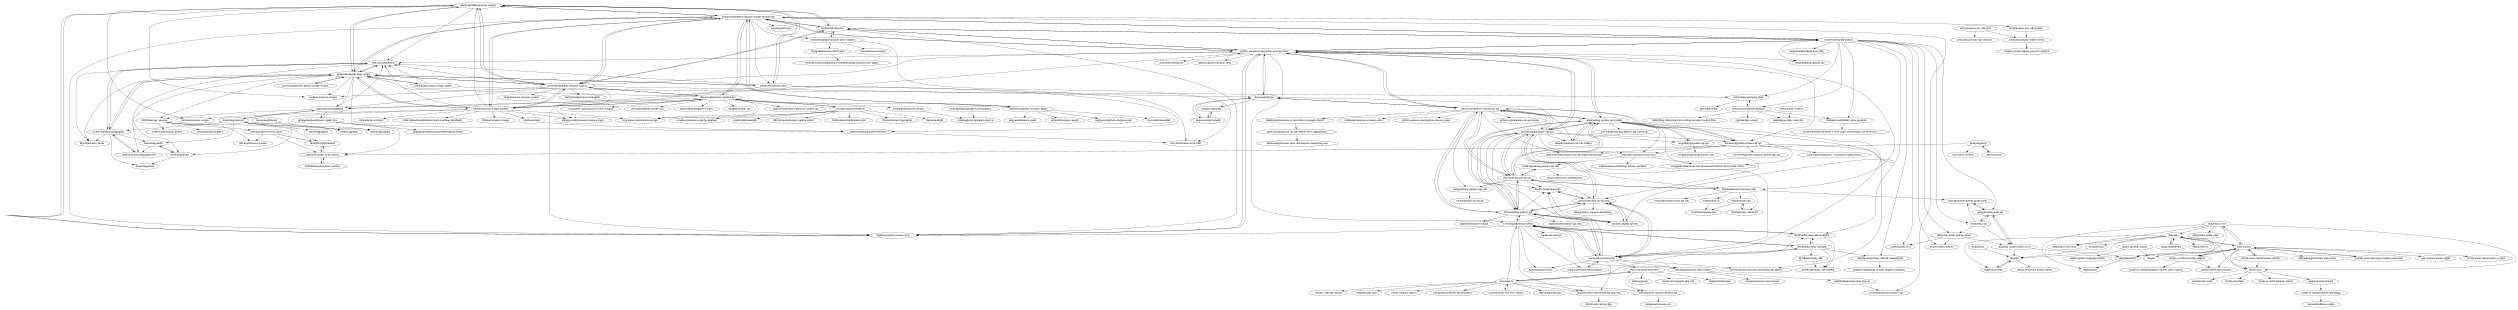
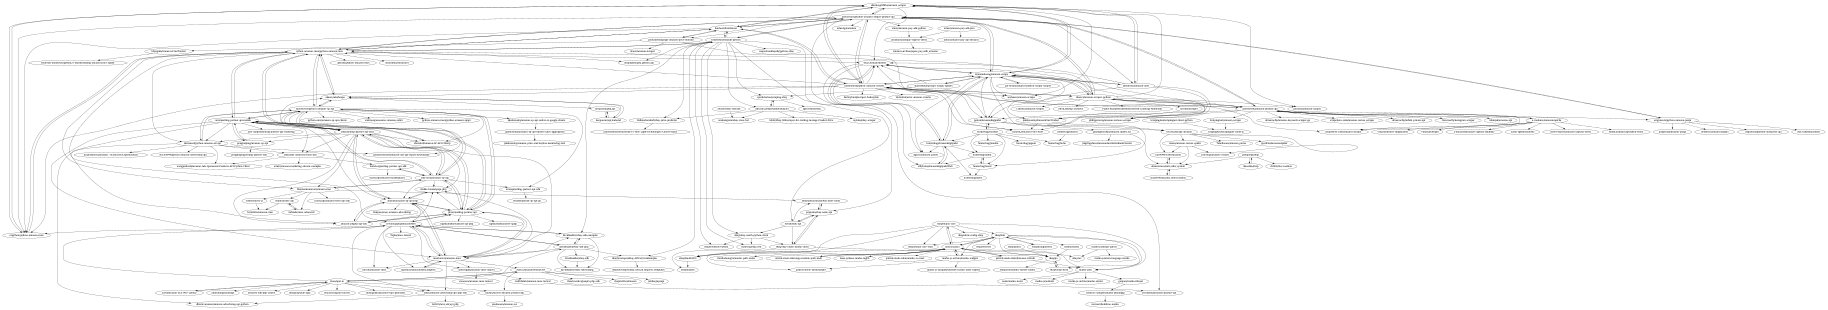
none -> (948, 103)
(335, 114) -> (1025, 104)
(1674, 264) -> (341, 300)
